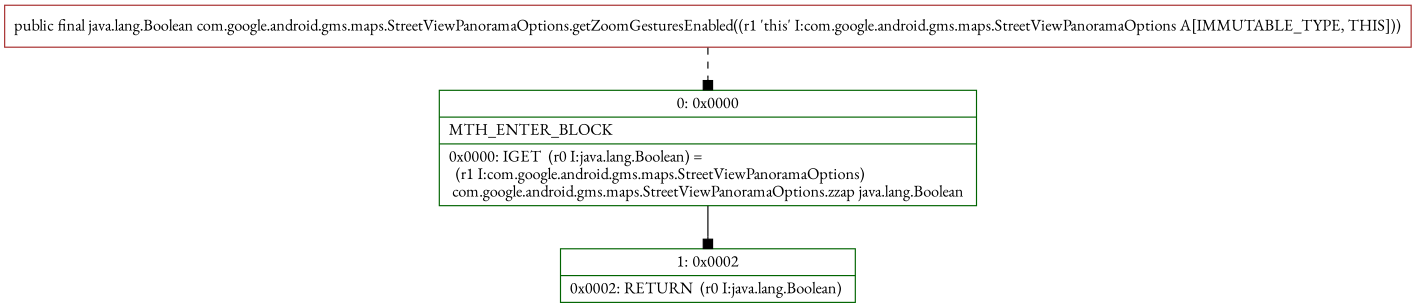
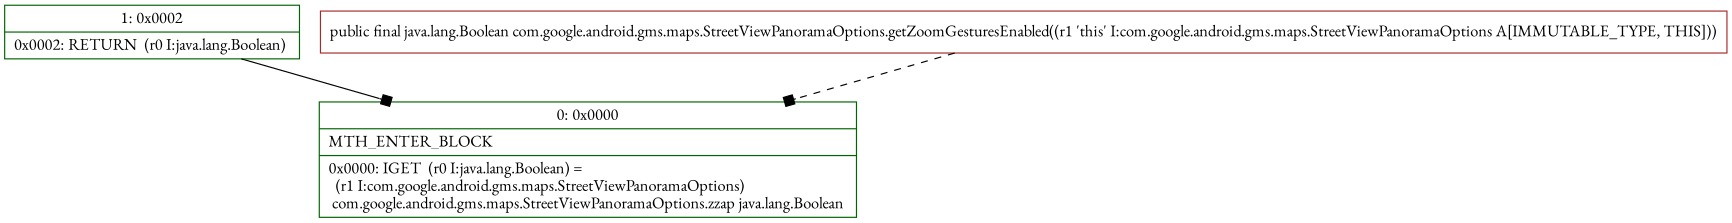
(708, 221) -> (310, 79)
